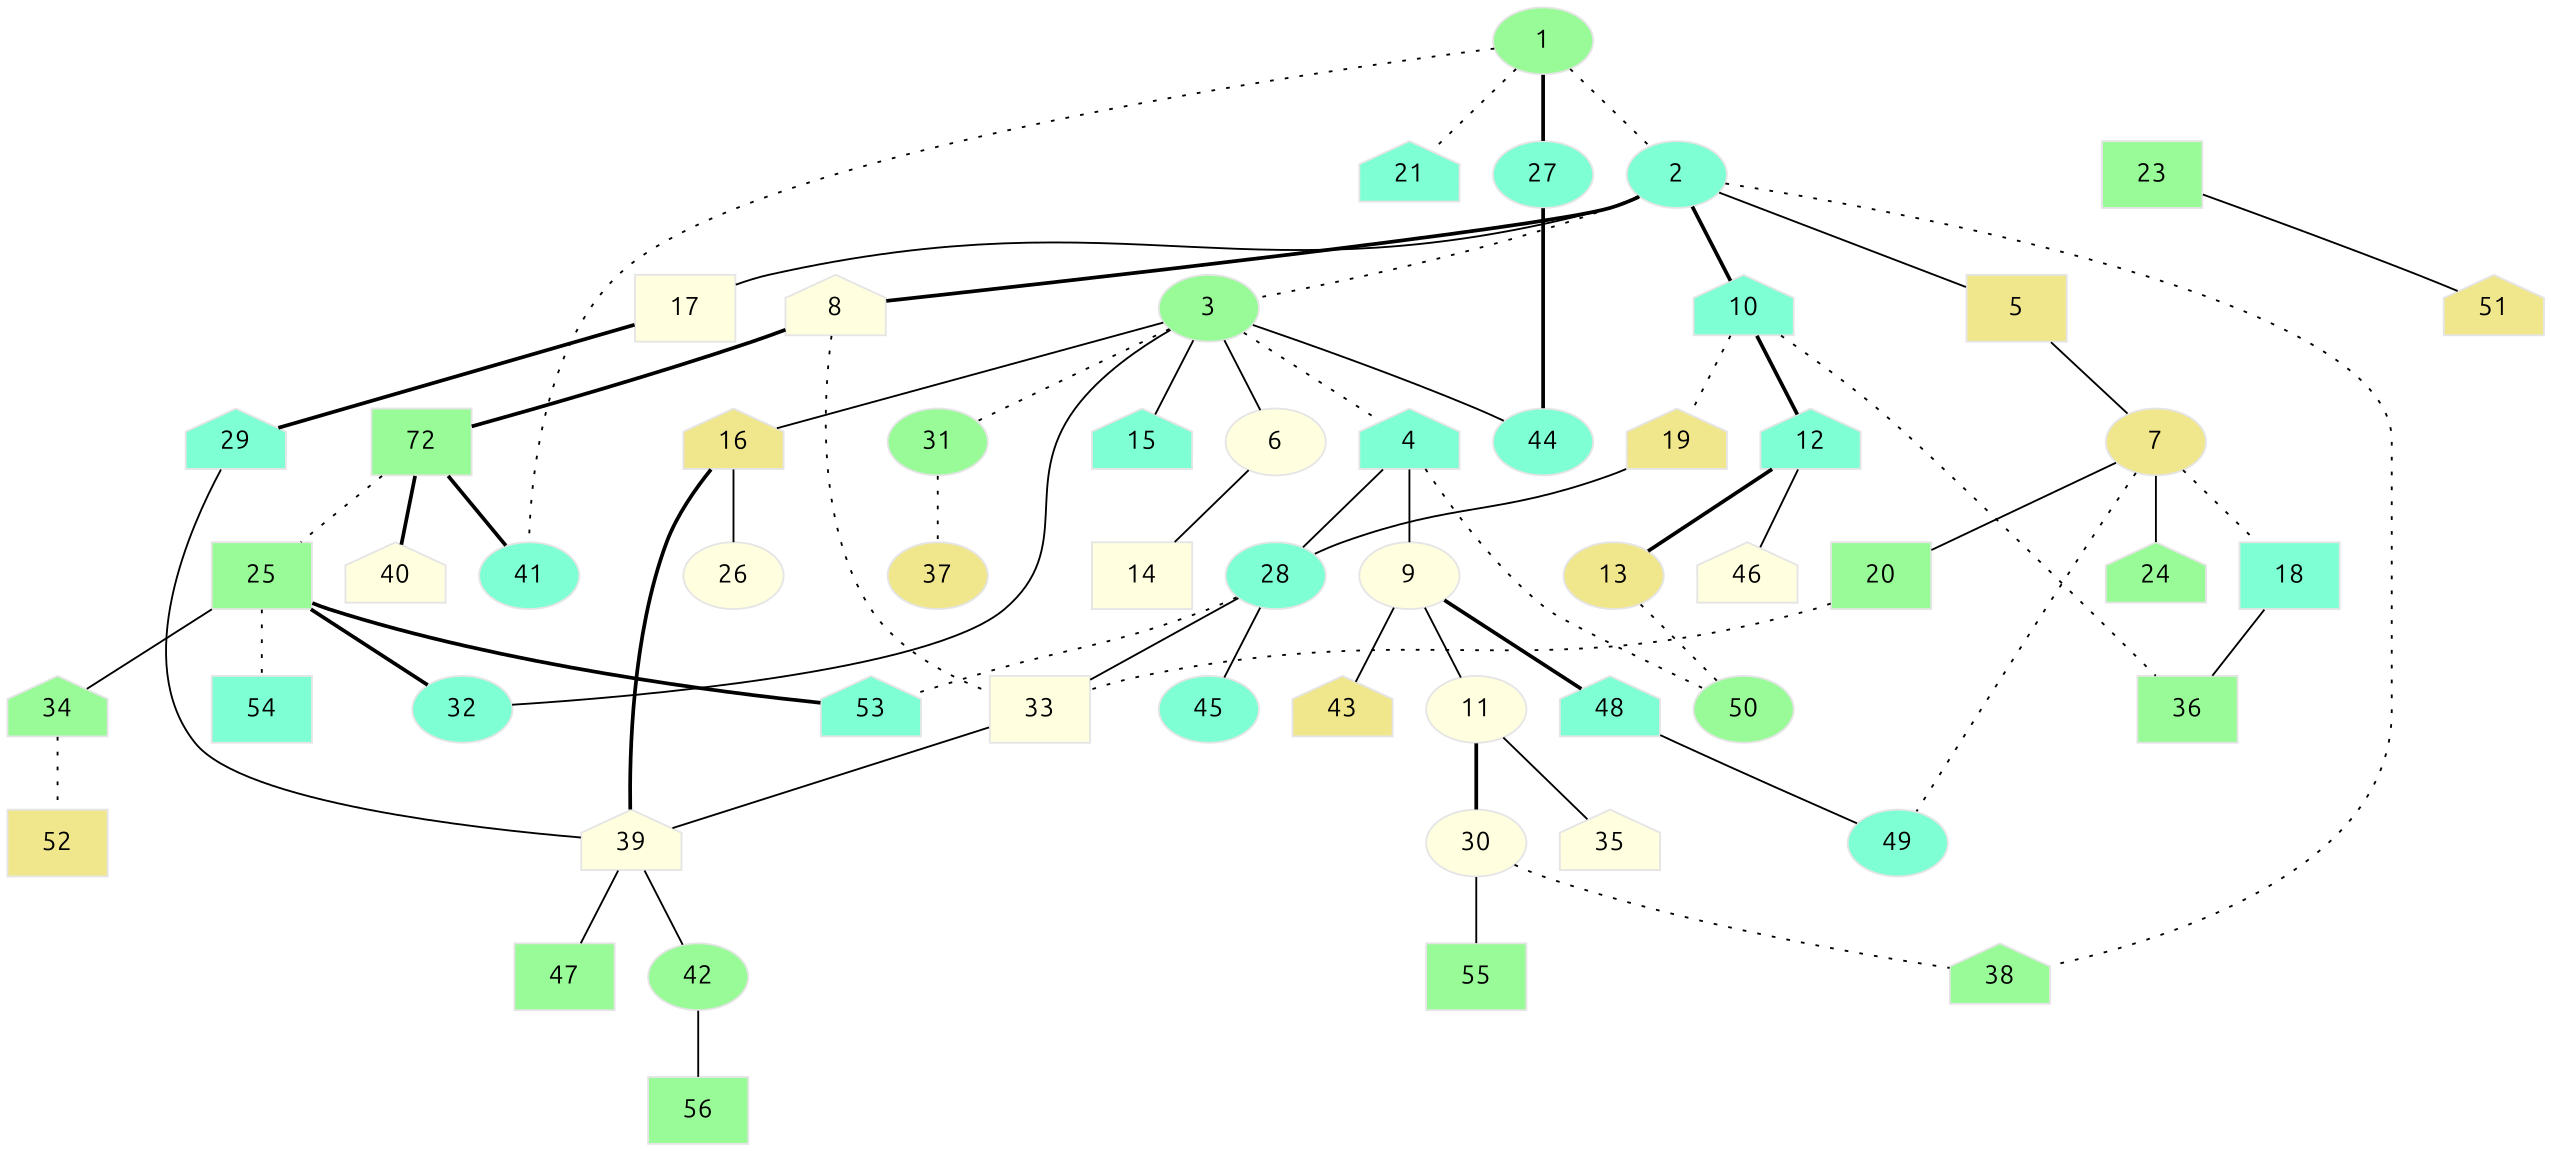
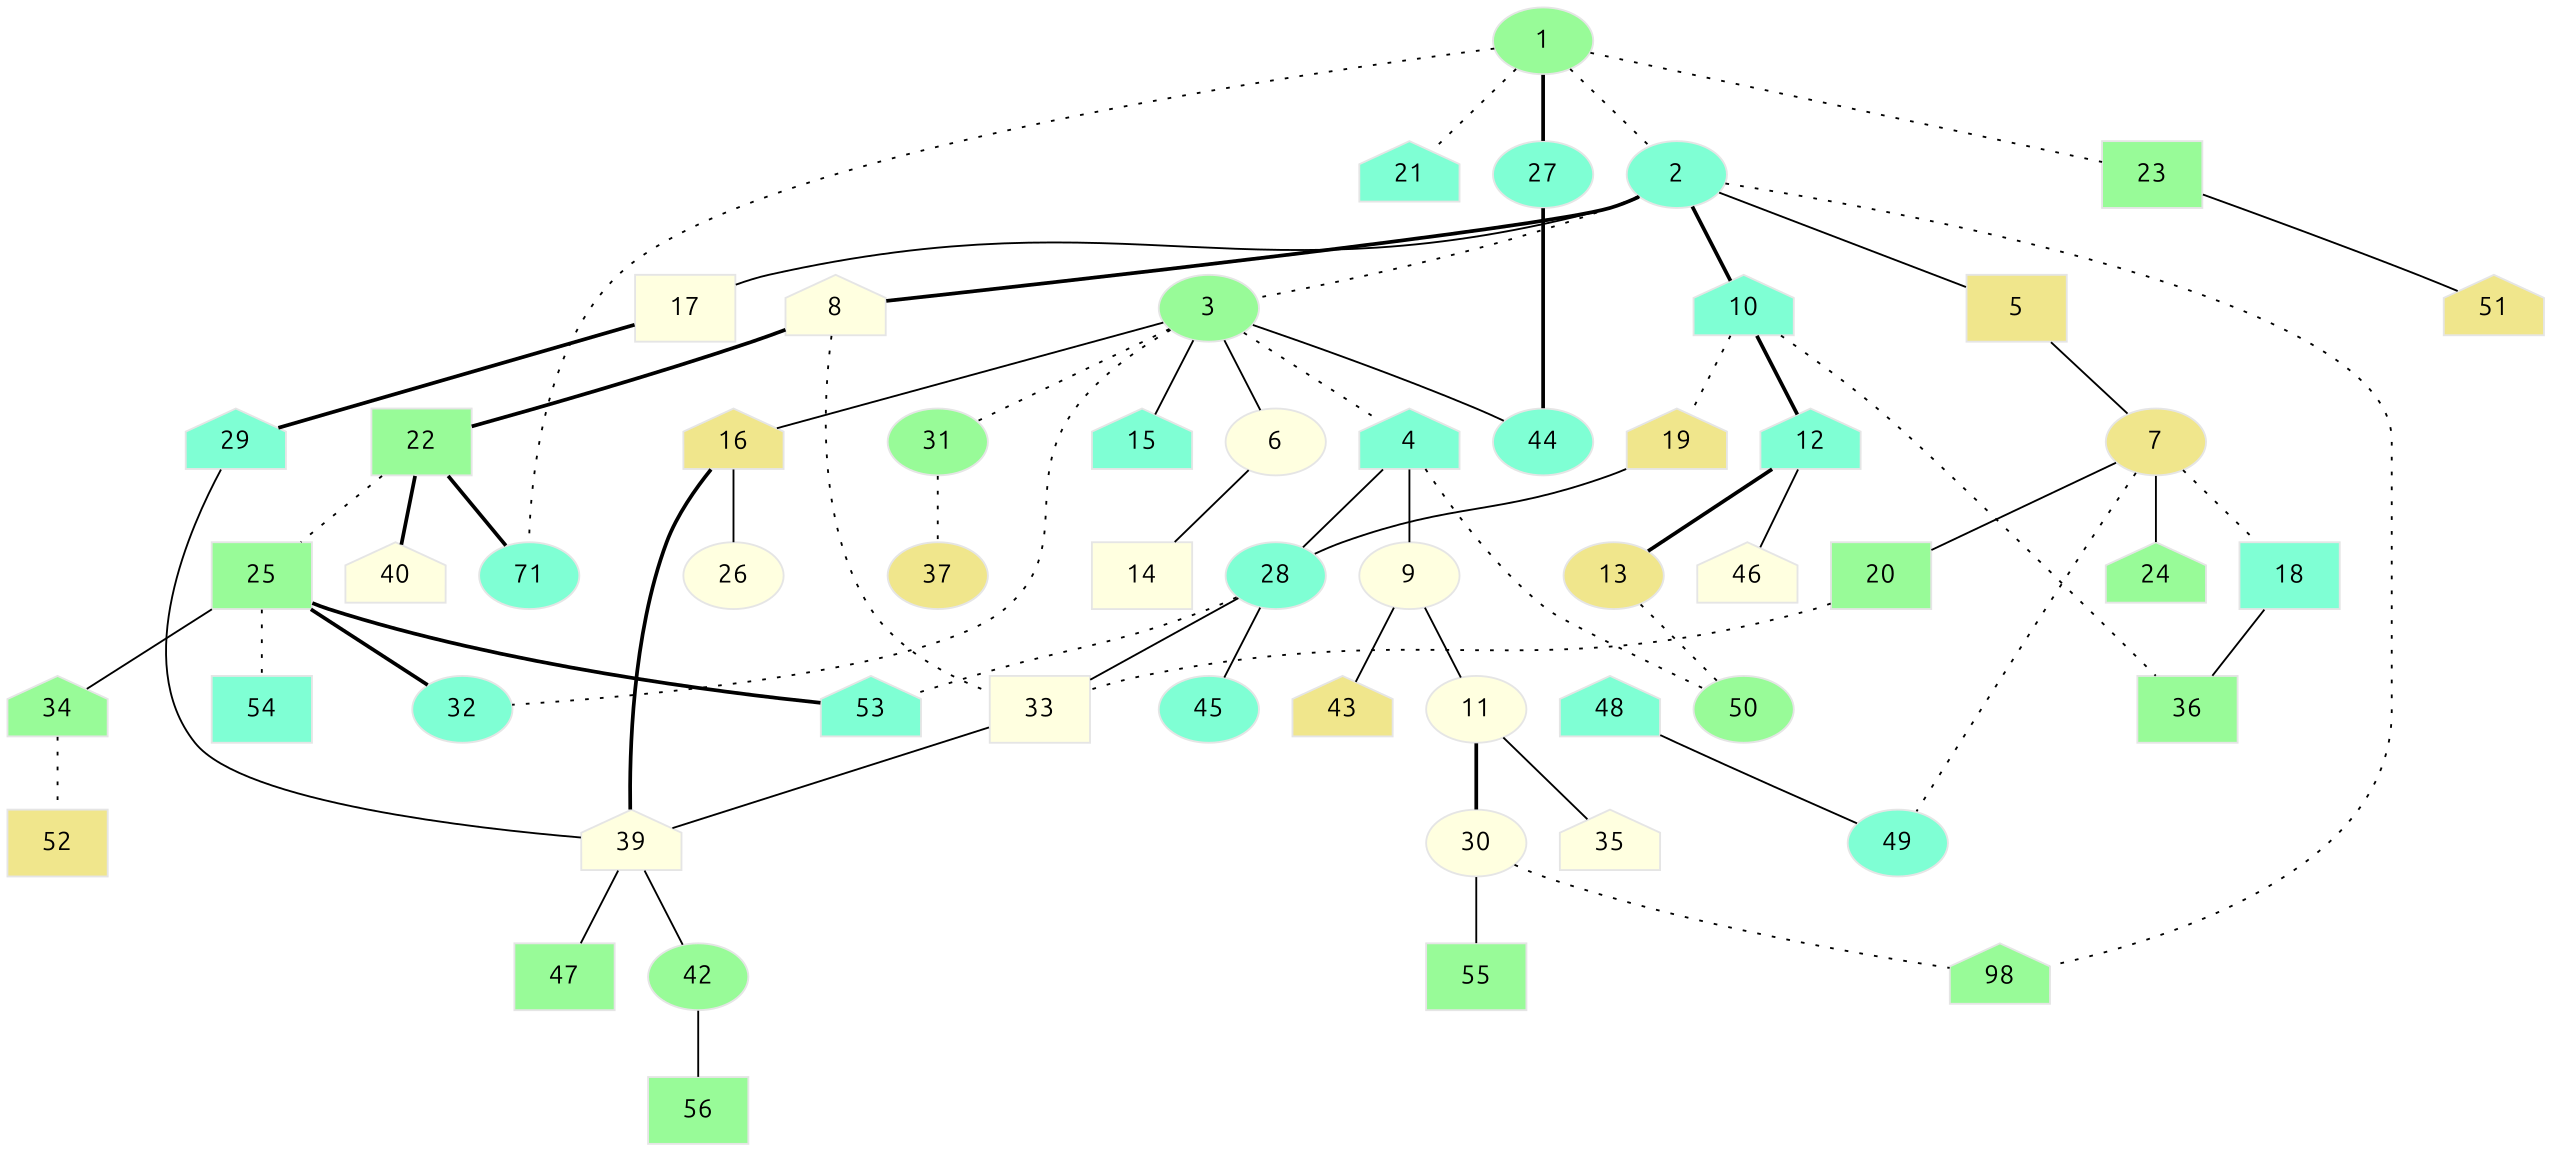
none -> (1846, 107)
(422, 442) -> (422, 442)
(529, 576) -> (529, 576)
(1503, 638) -> none
(931, 643) -> (931, 643)
(2000, 977) -> (2000, 977)
